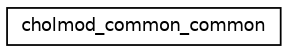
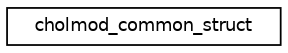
(144, 26) -> (144, 26)
